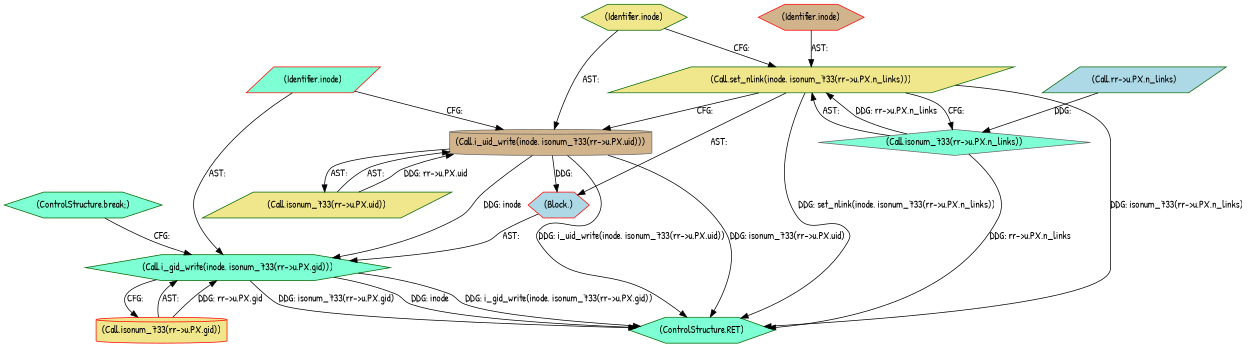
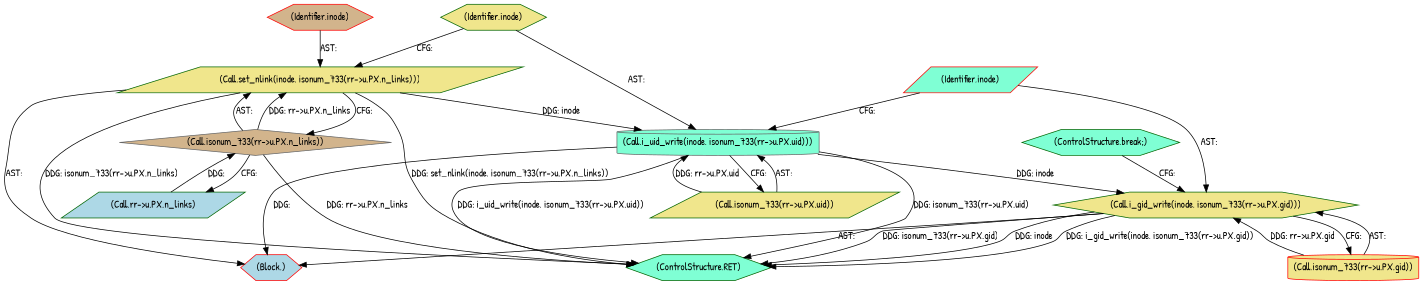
(706, 111) -> (561, 111)
(551, 142) -> (718, 142)
(954, 142) -> (255, 142)
(340, 174) -> (760, 174)
none -> (234, 176)
(451, 250) -> (705, 240)
(238, 268) -> (1206, 205)
